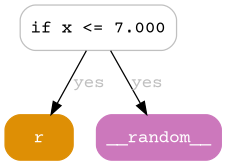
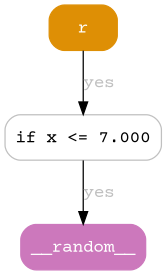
(72, 77) -> (83, 76)
